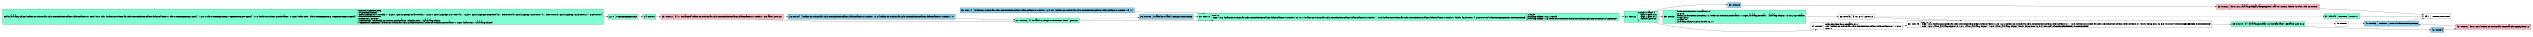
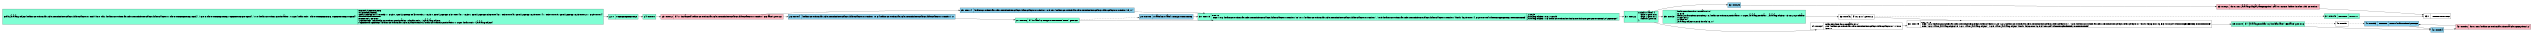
(2414, 20) -> (2419, 27)
(886, 22) -> (860, 11)
